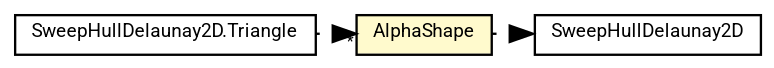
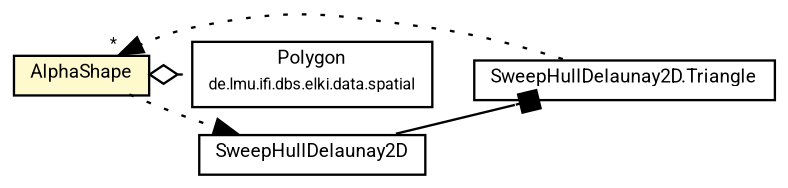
none -> (311, 74)
none -> (455, 119)
